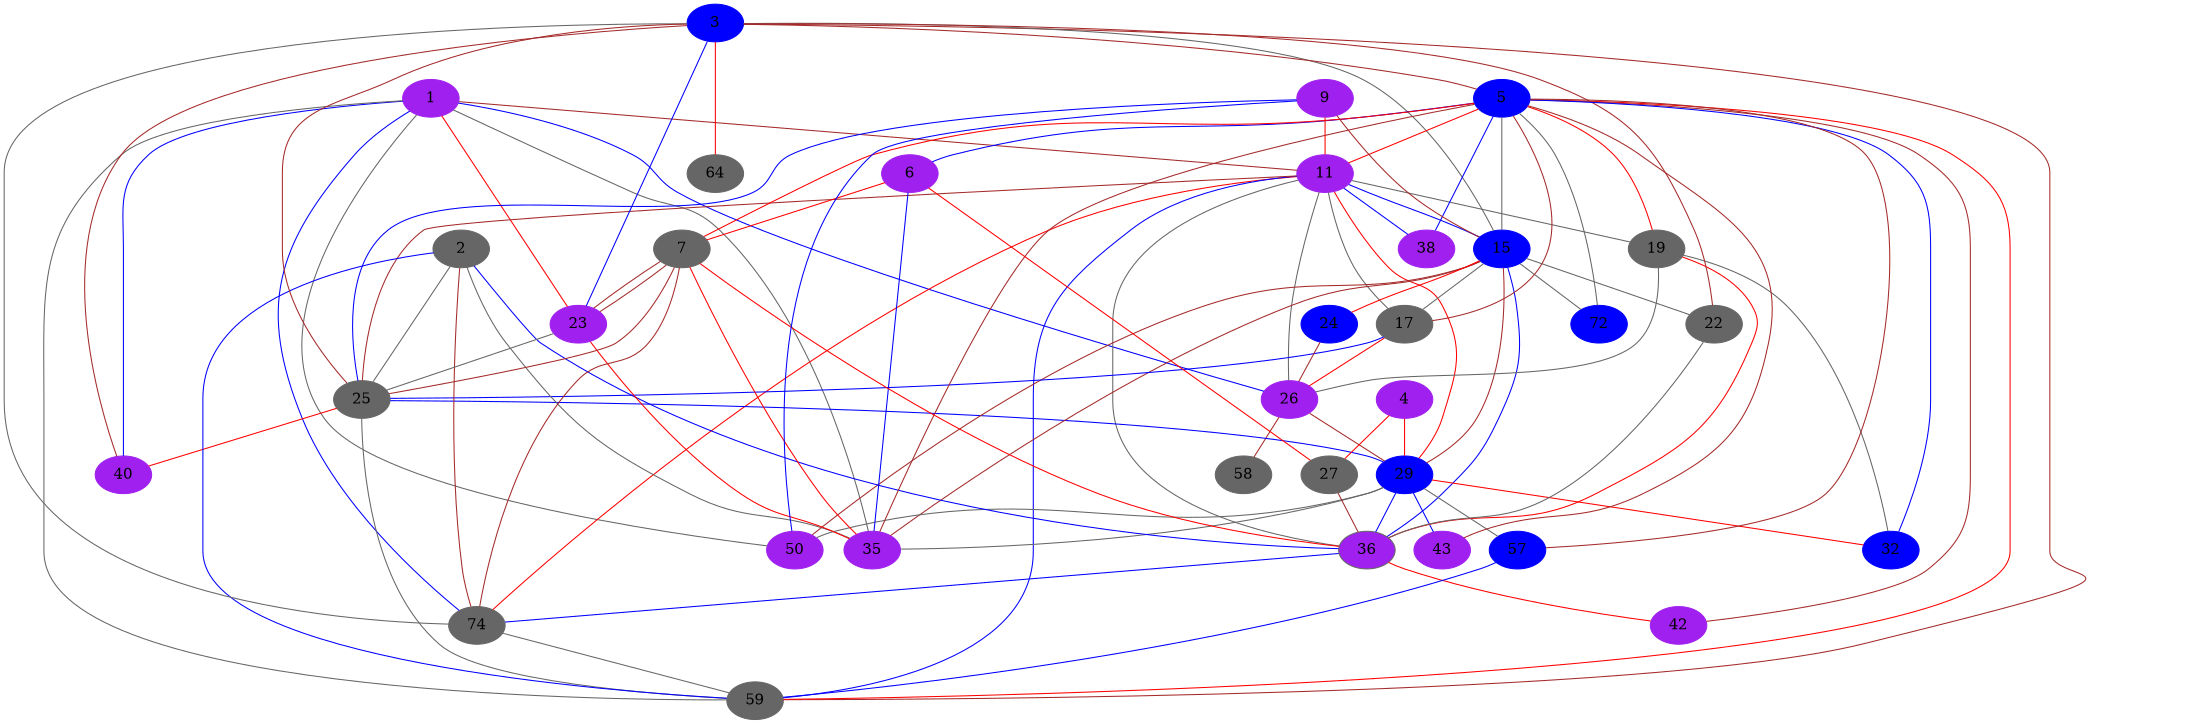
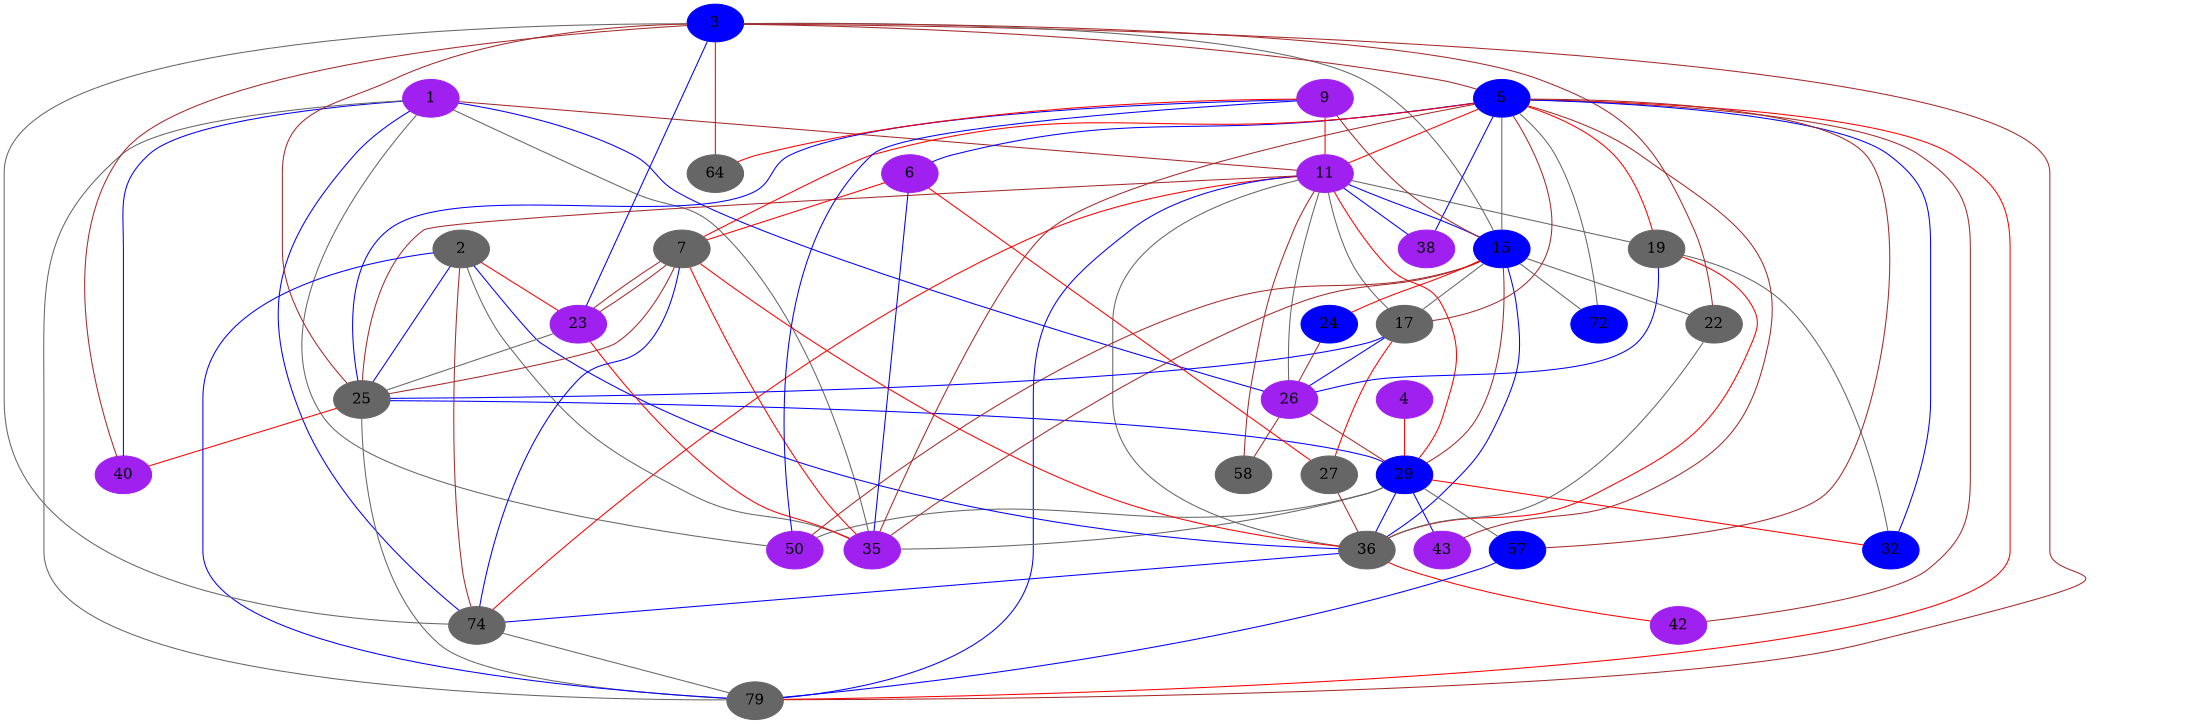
none -> (1015, 113)
(495, 197) -> (520, 287)
(412, 324) -> (412, 324)
none -> (1262, 326)
(1347, 362) -> (1347, 362)
(1528, 372) -> (1528, 372)
(551, 414) -> (551, 414)
(1367, 437) -> (1359, 397)
(1367, 550) -> (1367, 550)
(755, 701) -> (755, 701)
